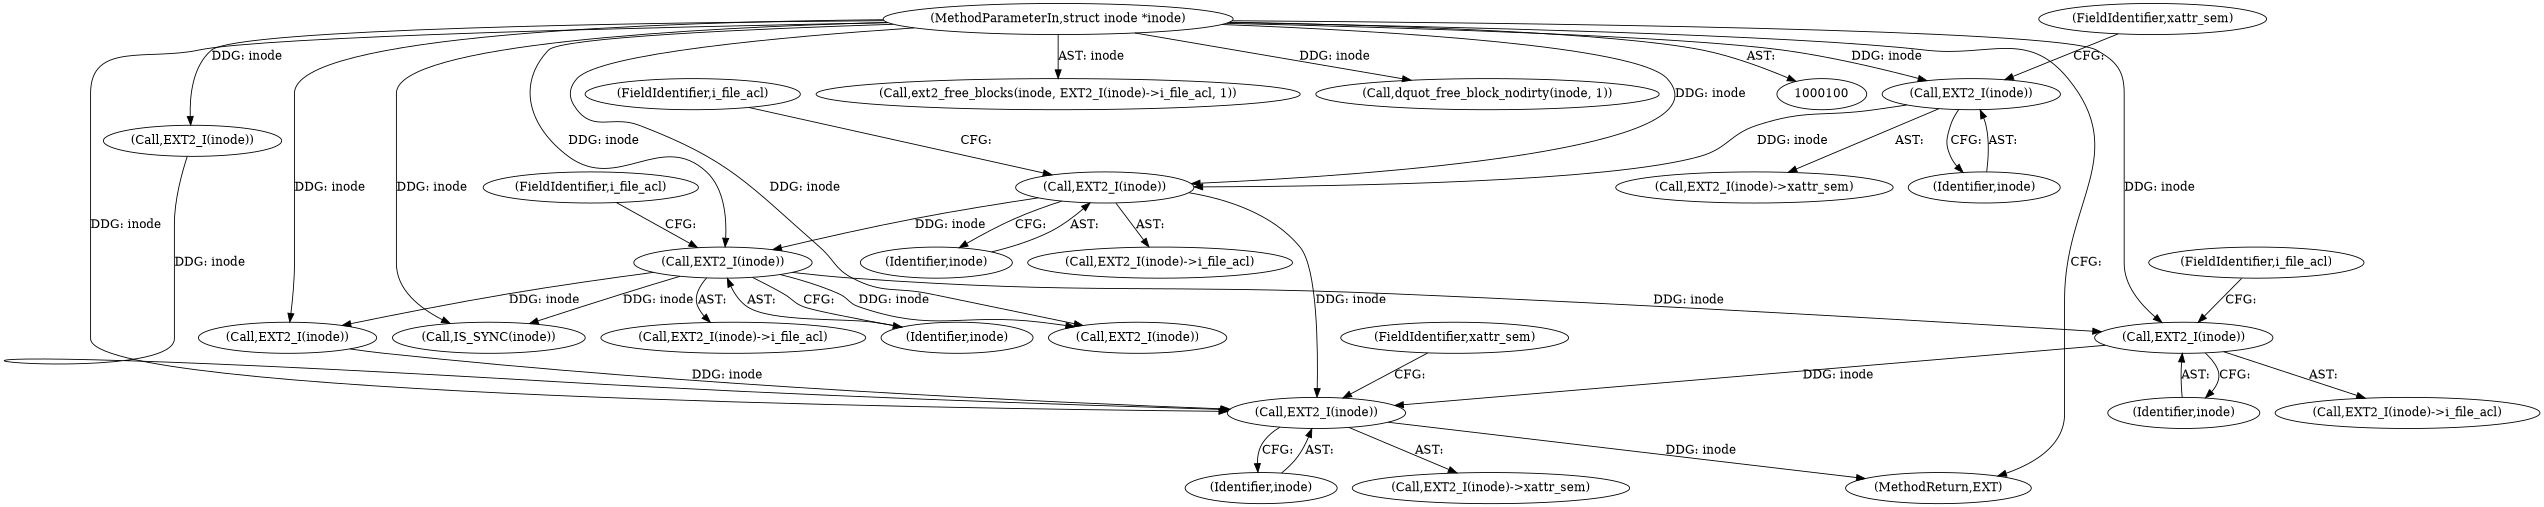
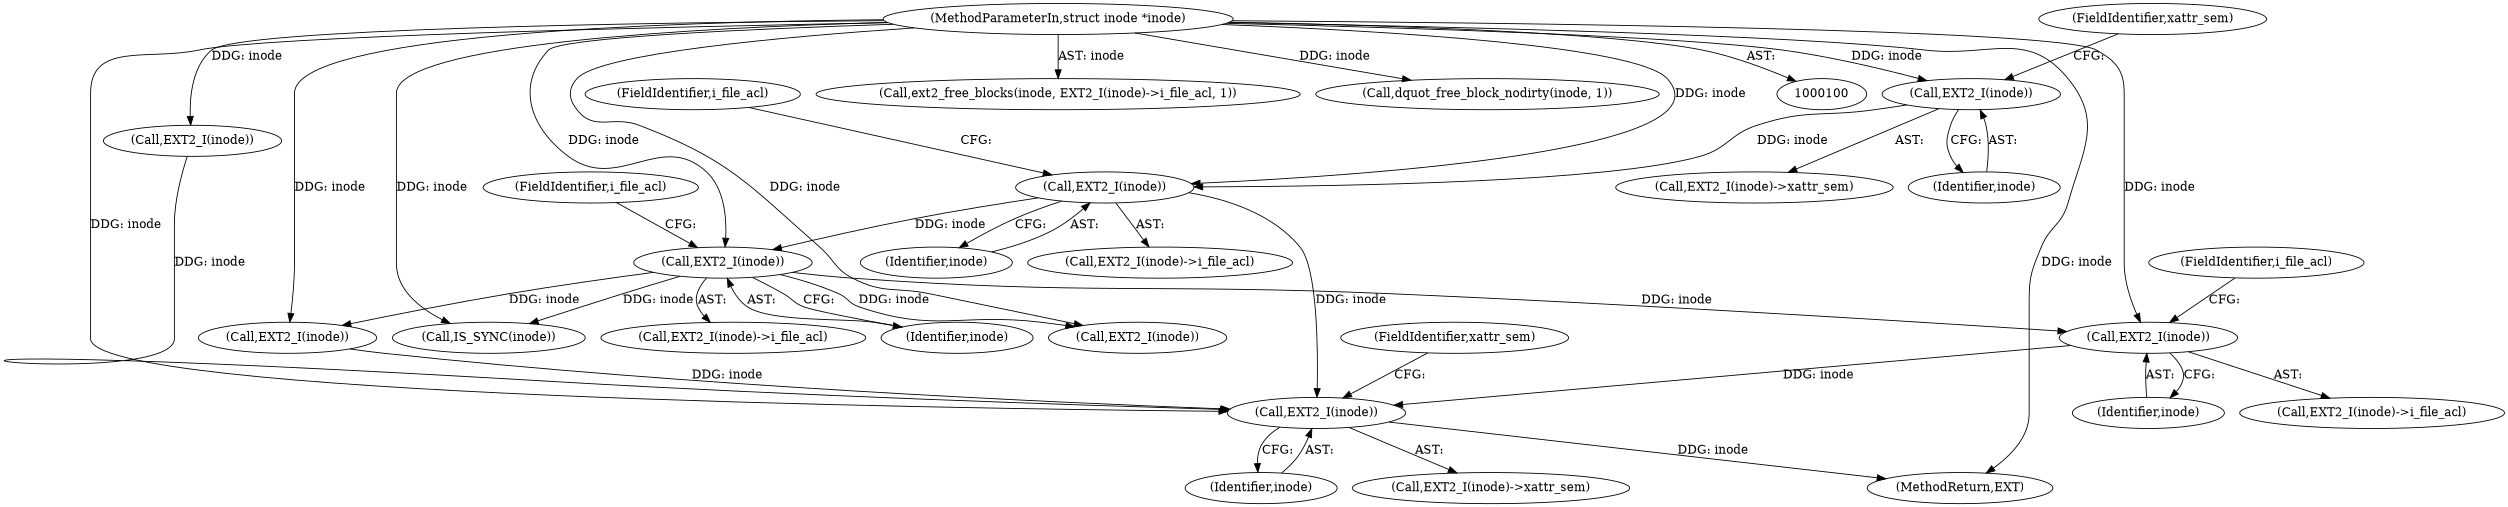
(2088, 263) -> (2077, 263)
